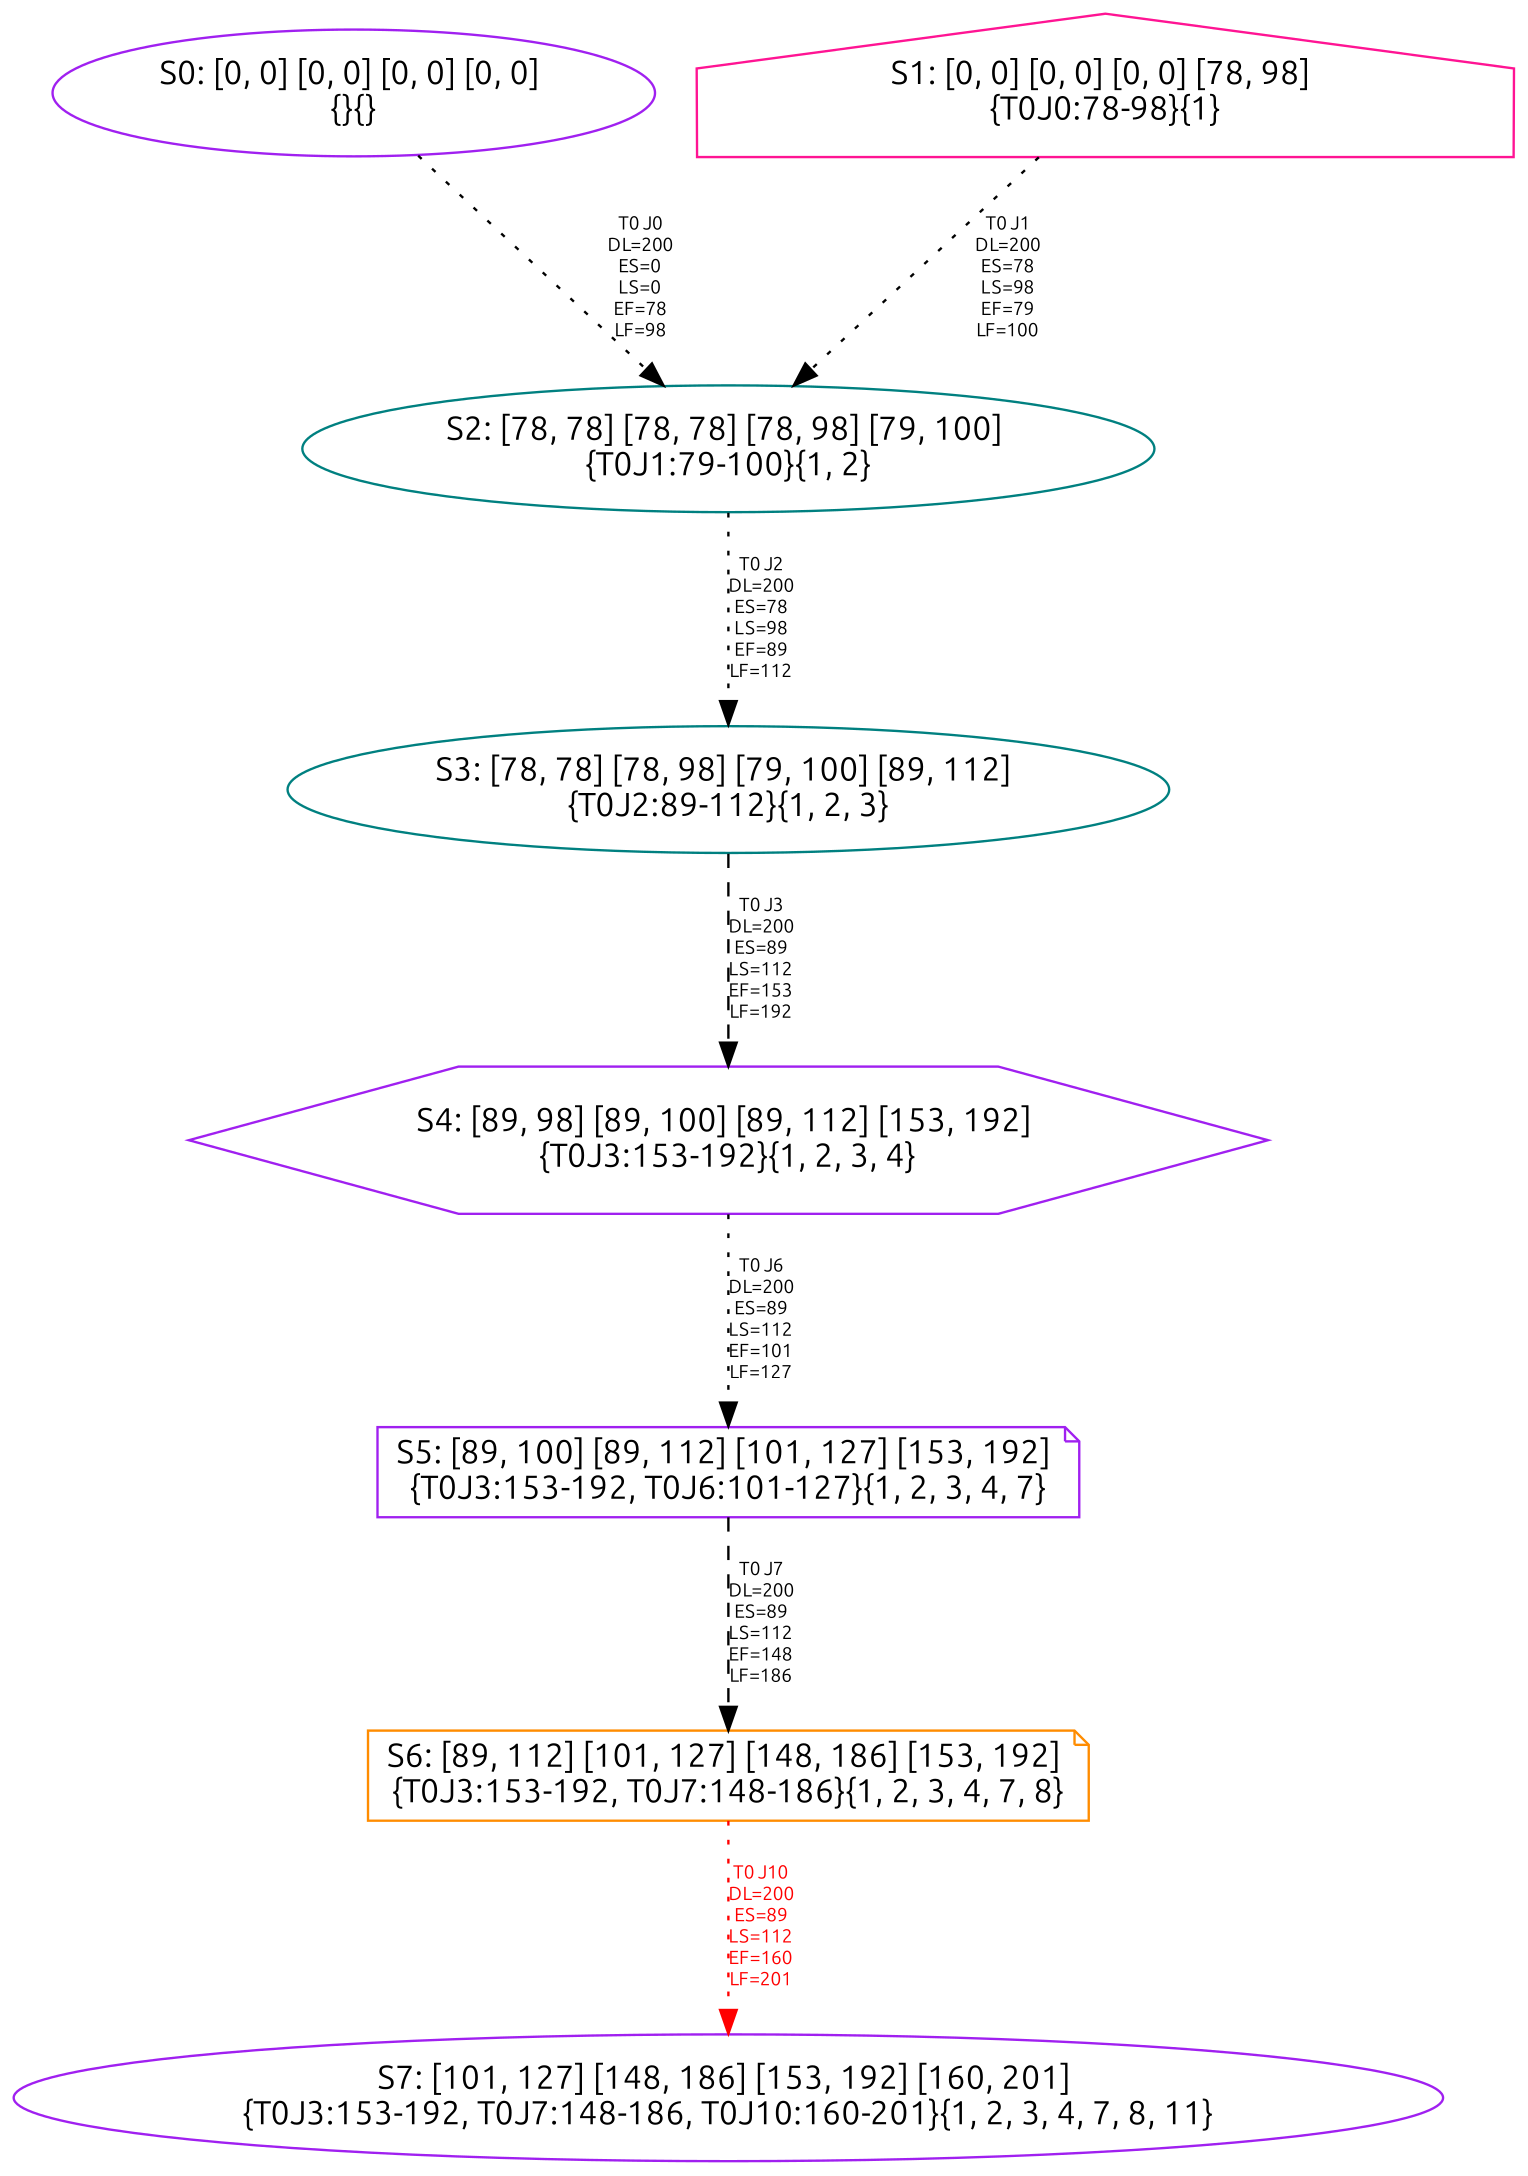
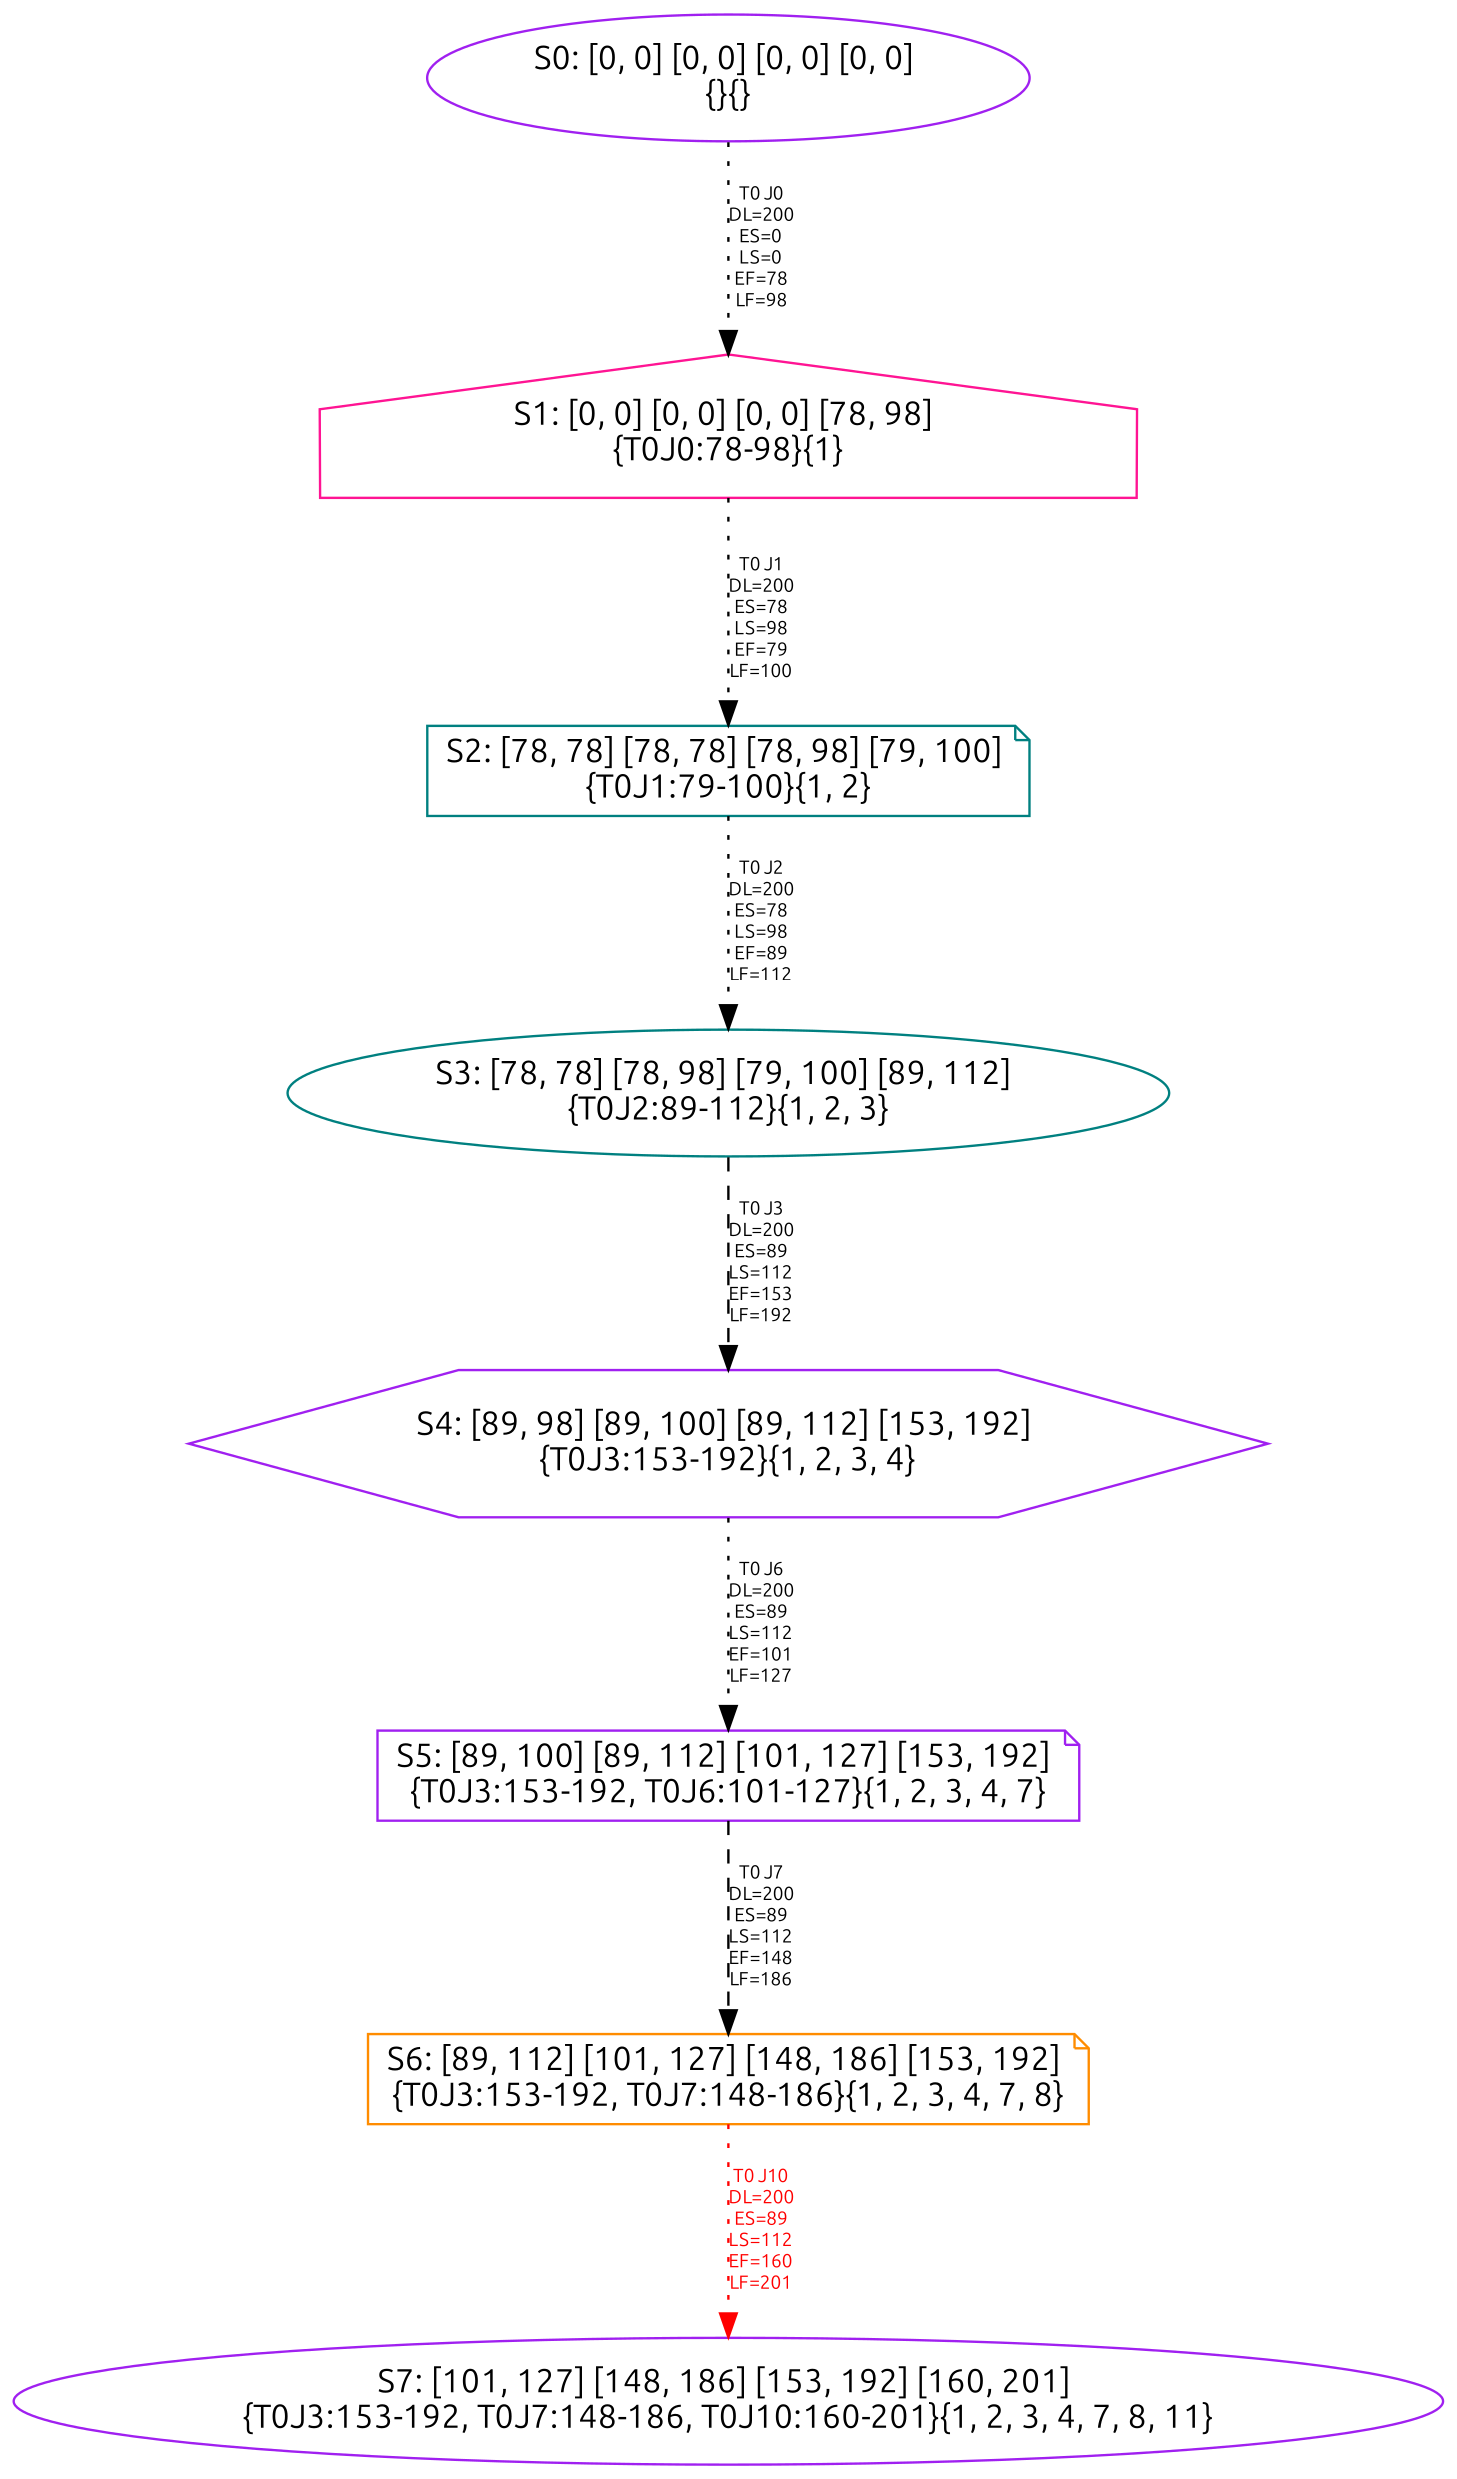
(532, 262) -> (728, 236)
(728, 449) -> (728, 771)
